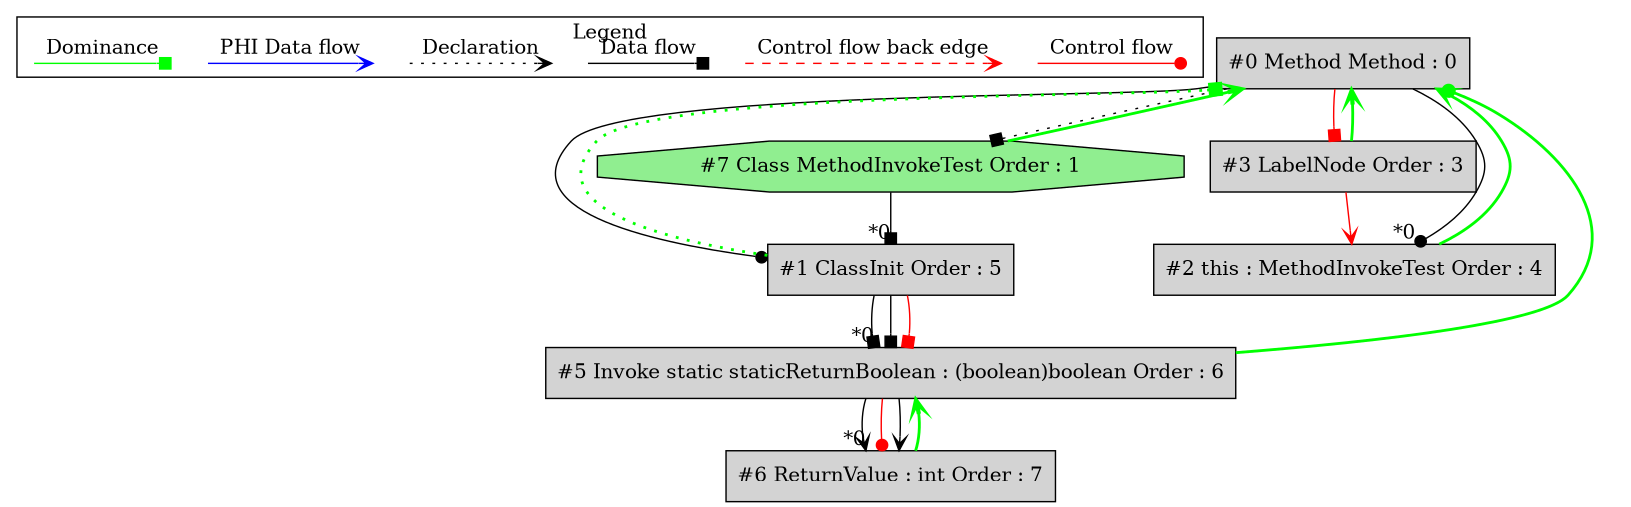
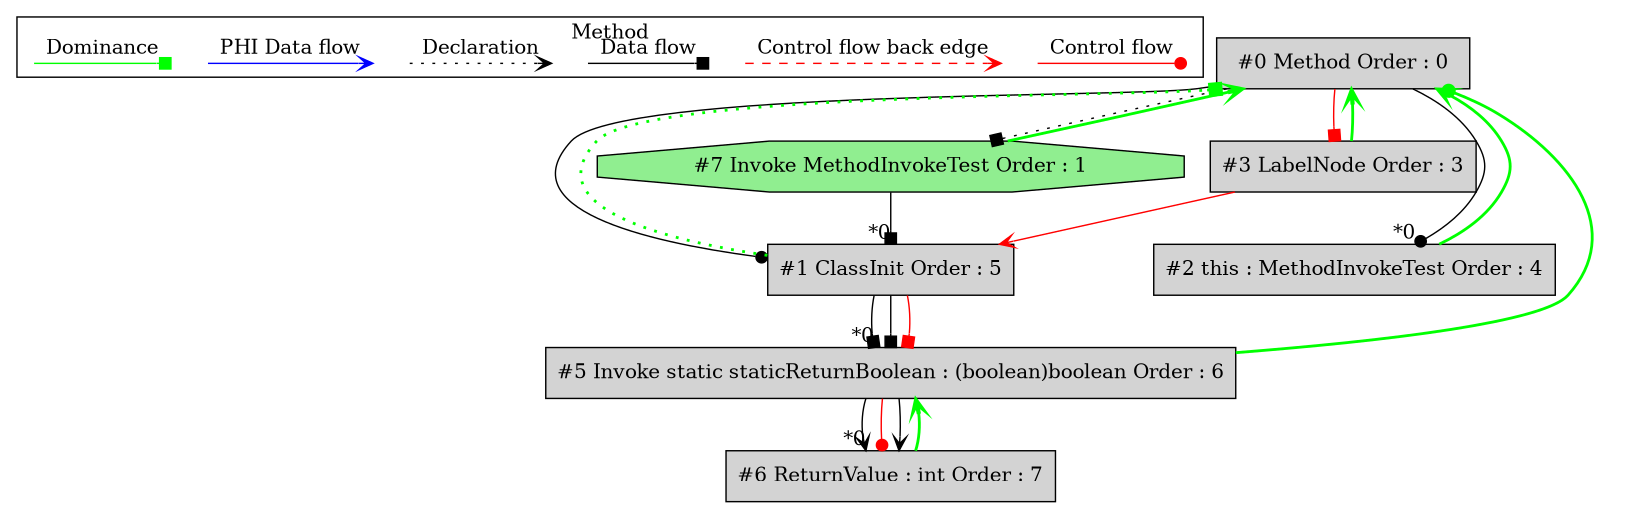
(610, 33) -> (610, 33)
(1343, 63) -> (1343, 63)
(891, 167) -> (891, 167)
(1348, 211) -> (1124, 217)
